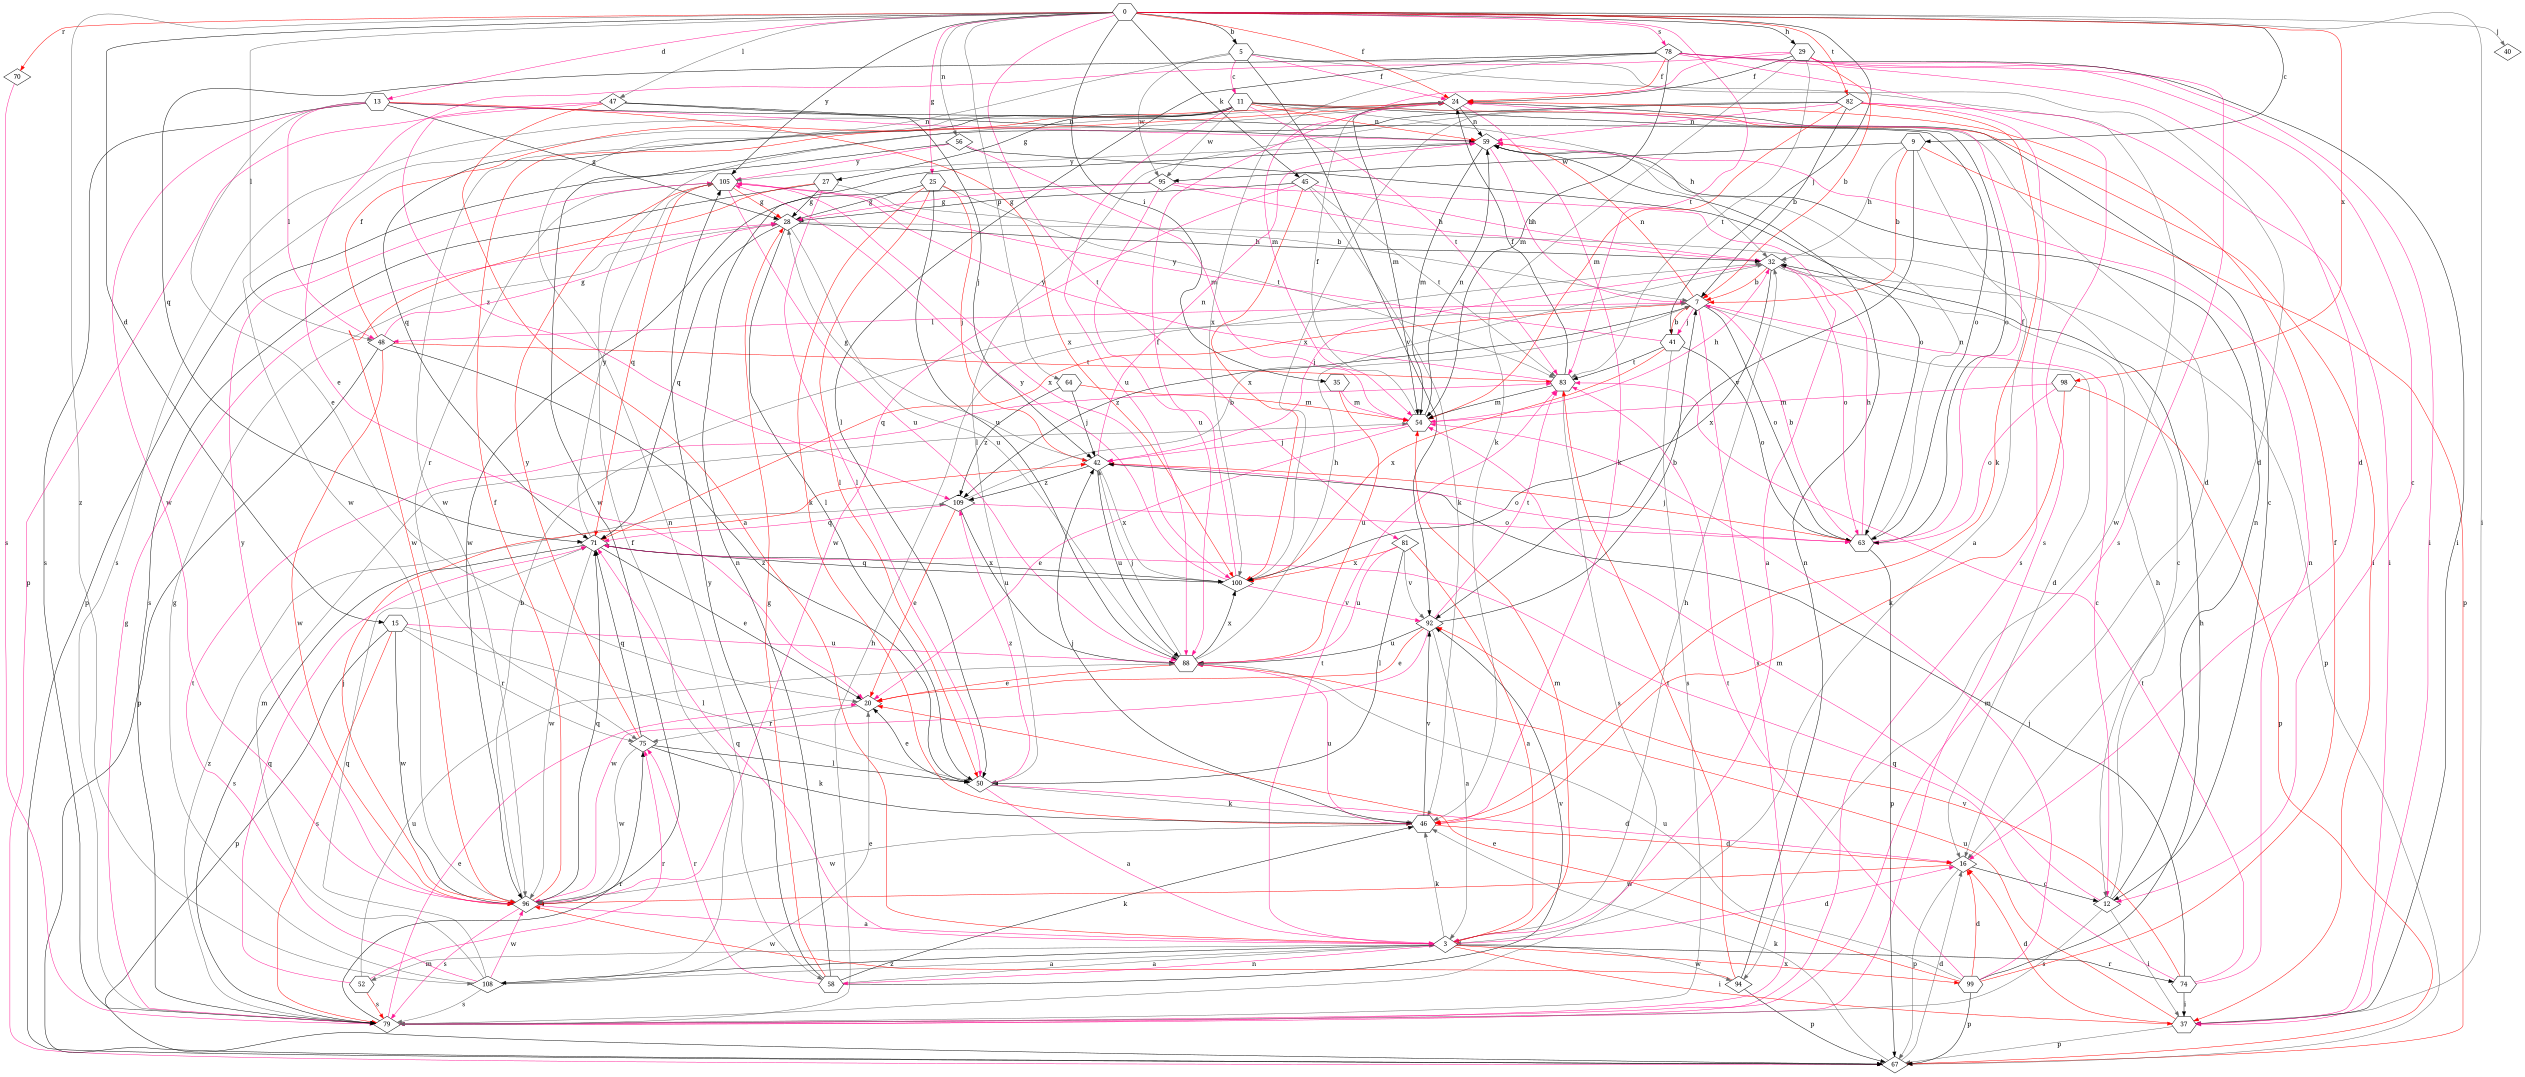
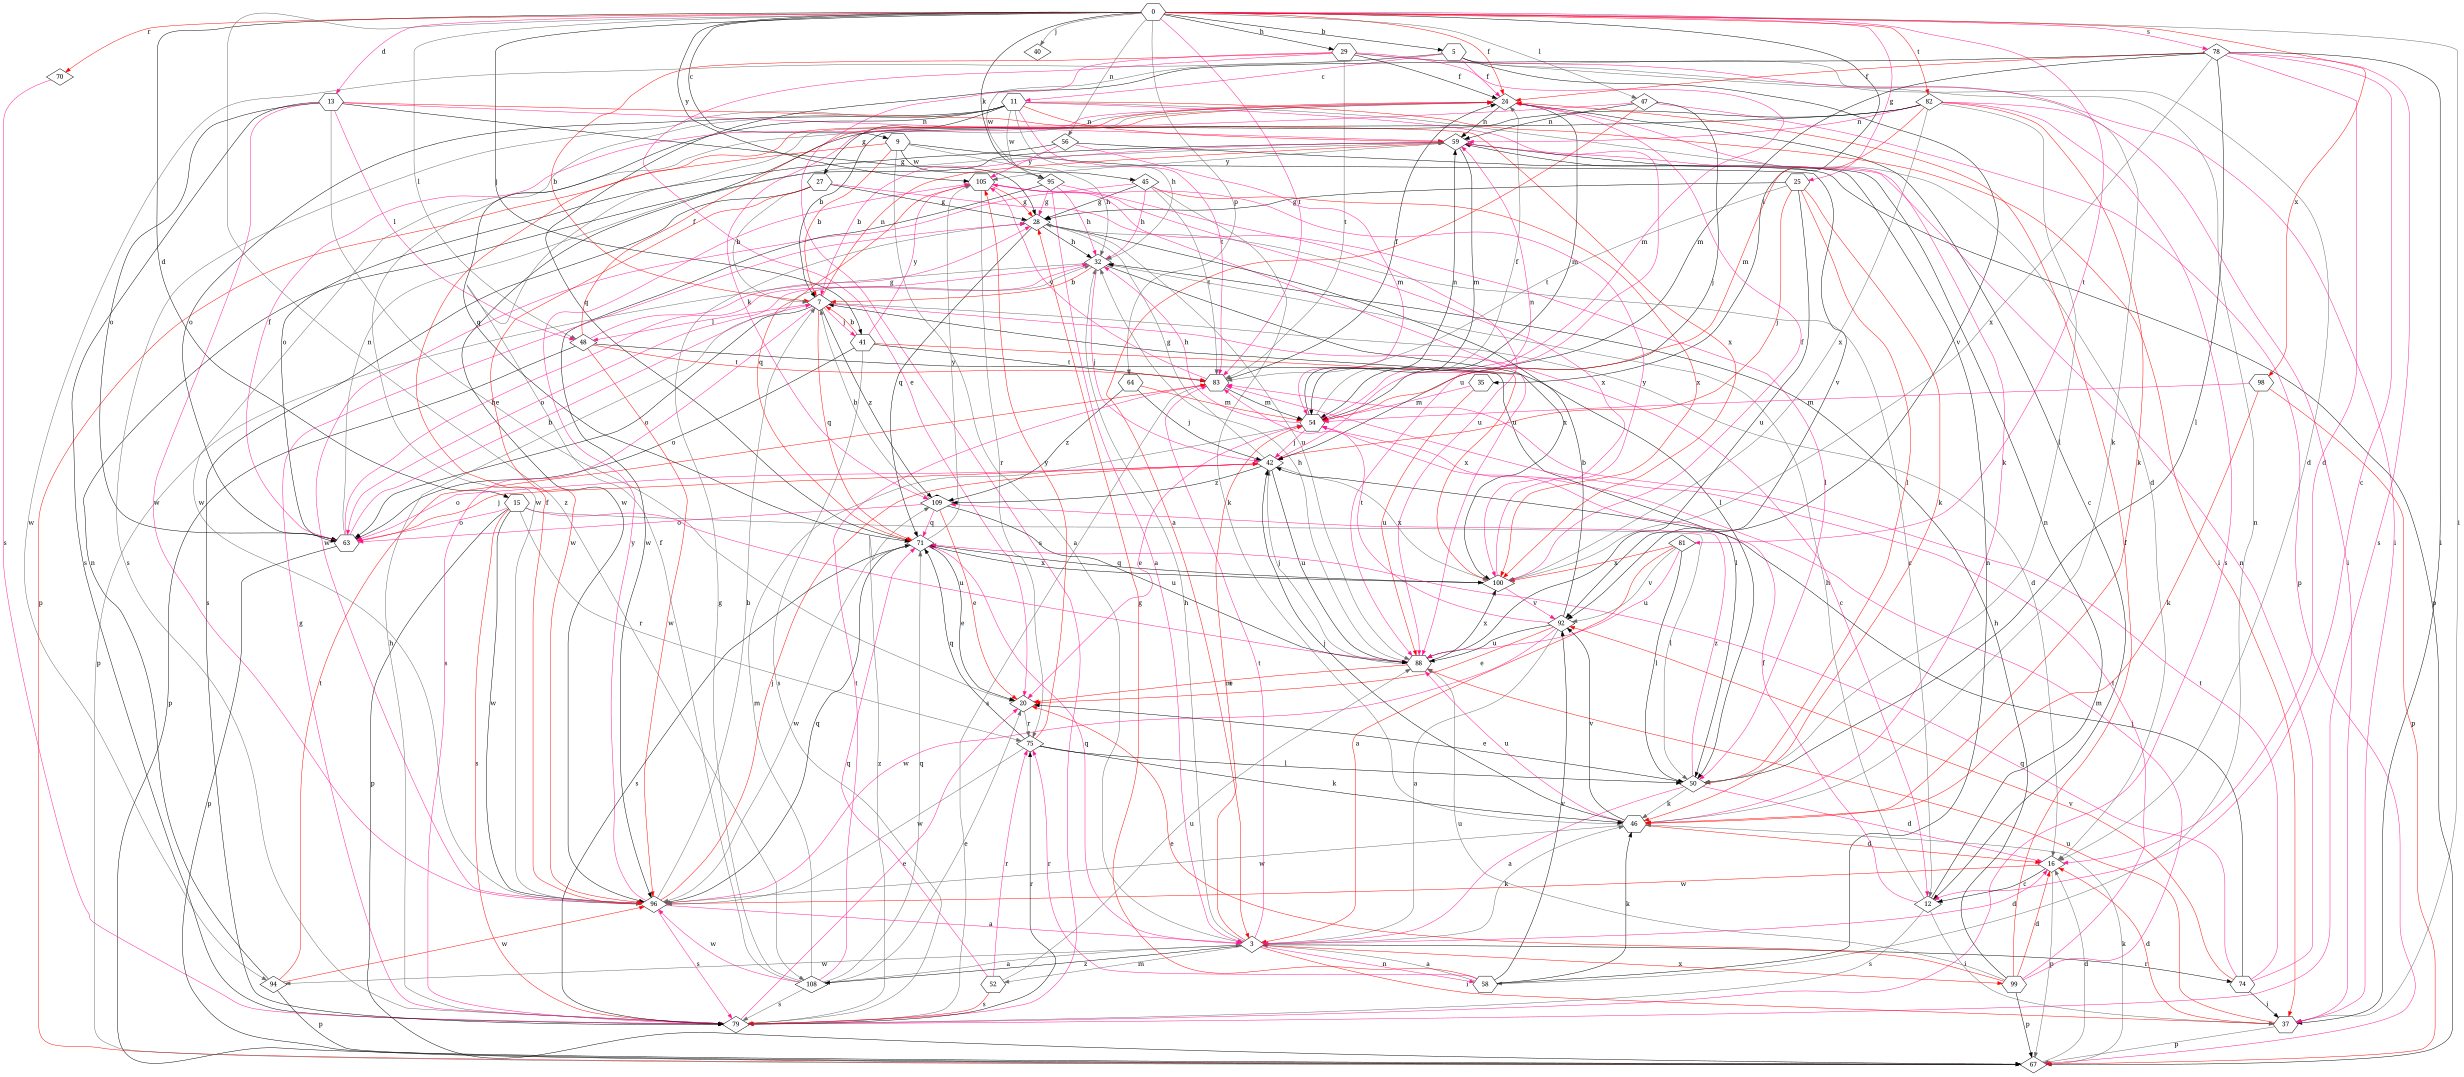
(489, 302) -> (750, 302)
(1979, 487) -> (435, 525)
(764, 563) -> (1736, 563)
(708, 592) -> none
(1780, 664) -> (1764, 664)
